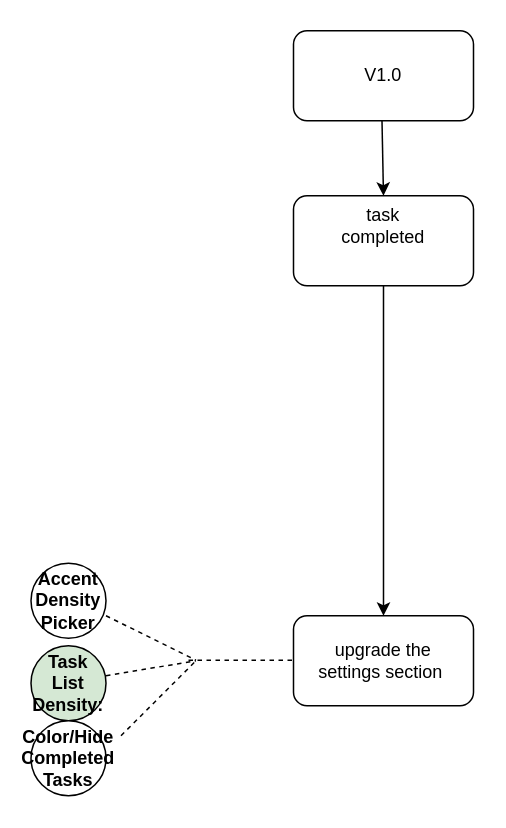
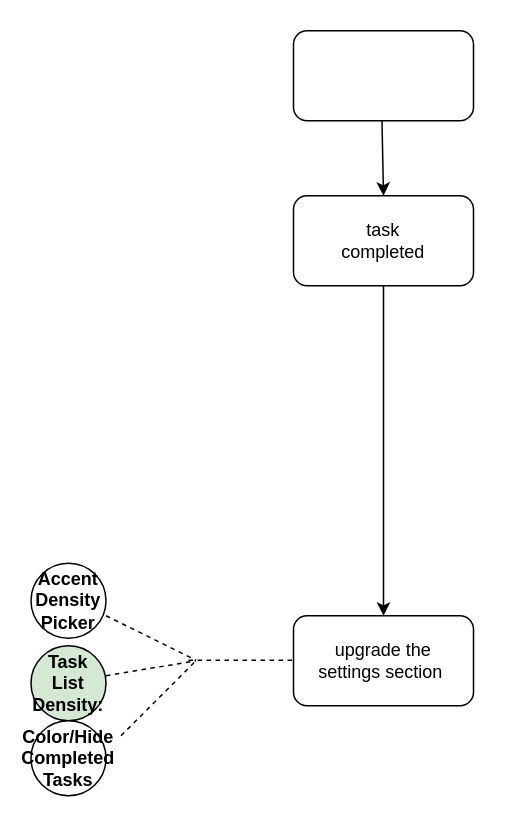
(383, 76) -> none
(383, 226) -> (383, 241)
